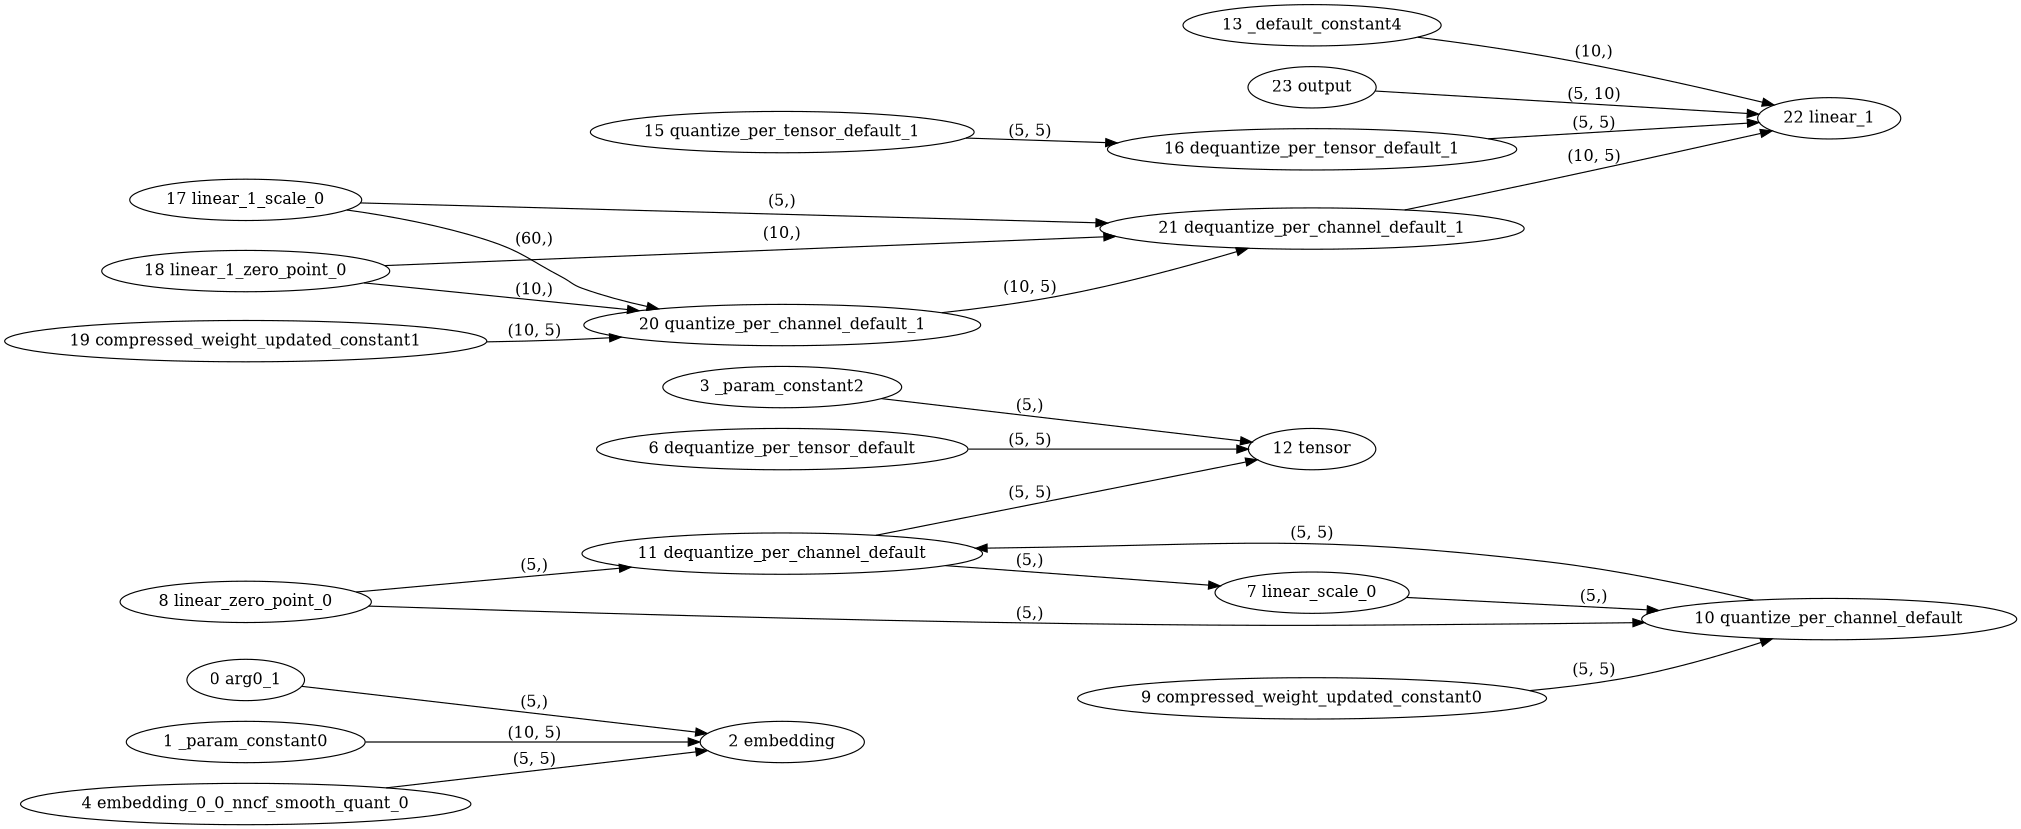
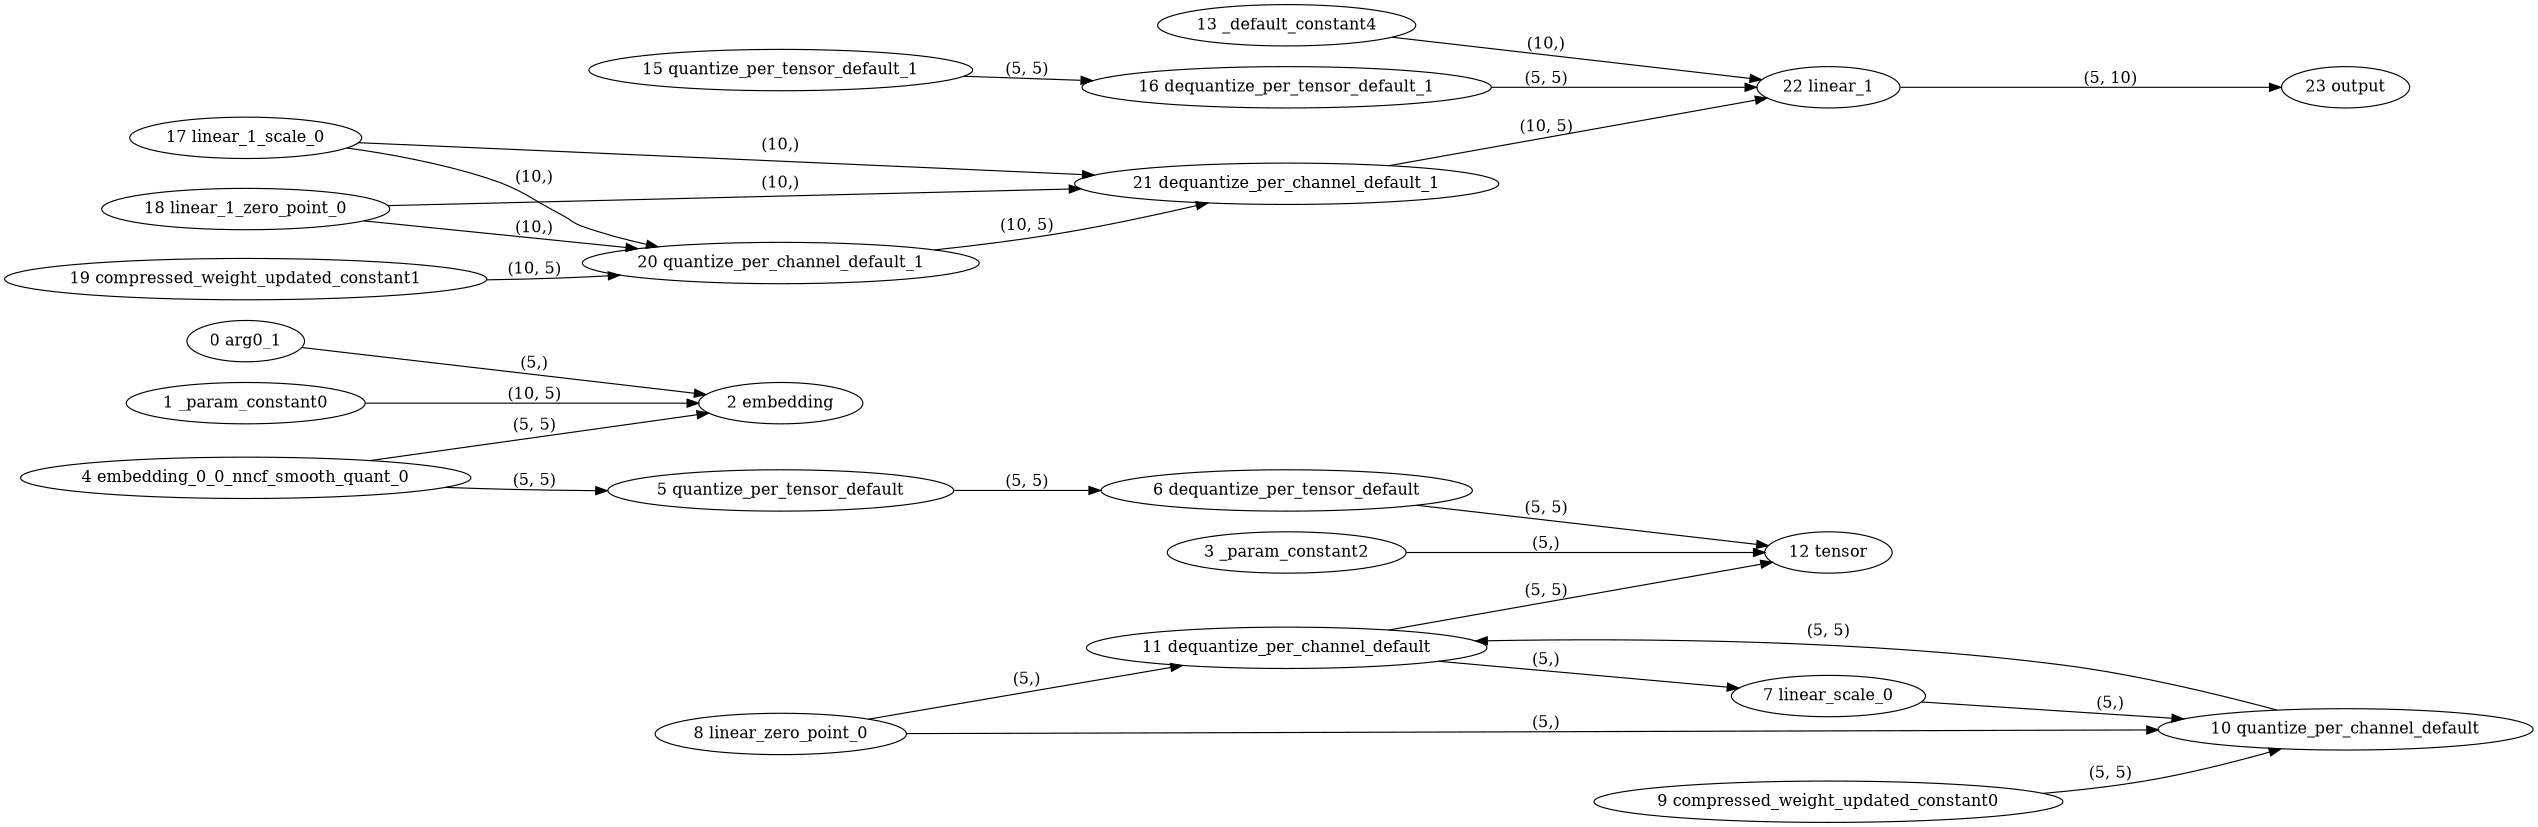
(1561, 102) -> (2085, 87)
(782, 202) -> (781, 145)
(535, 239) -> (535, 177)
none -> (781, 490)
